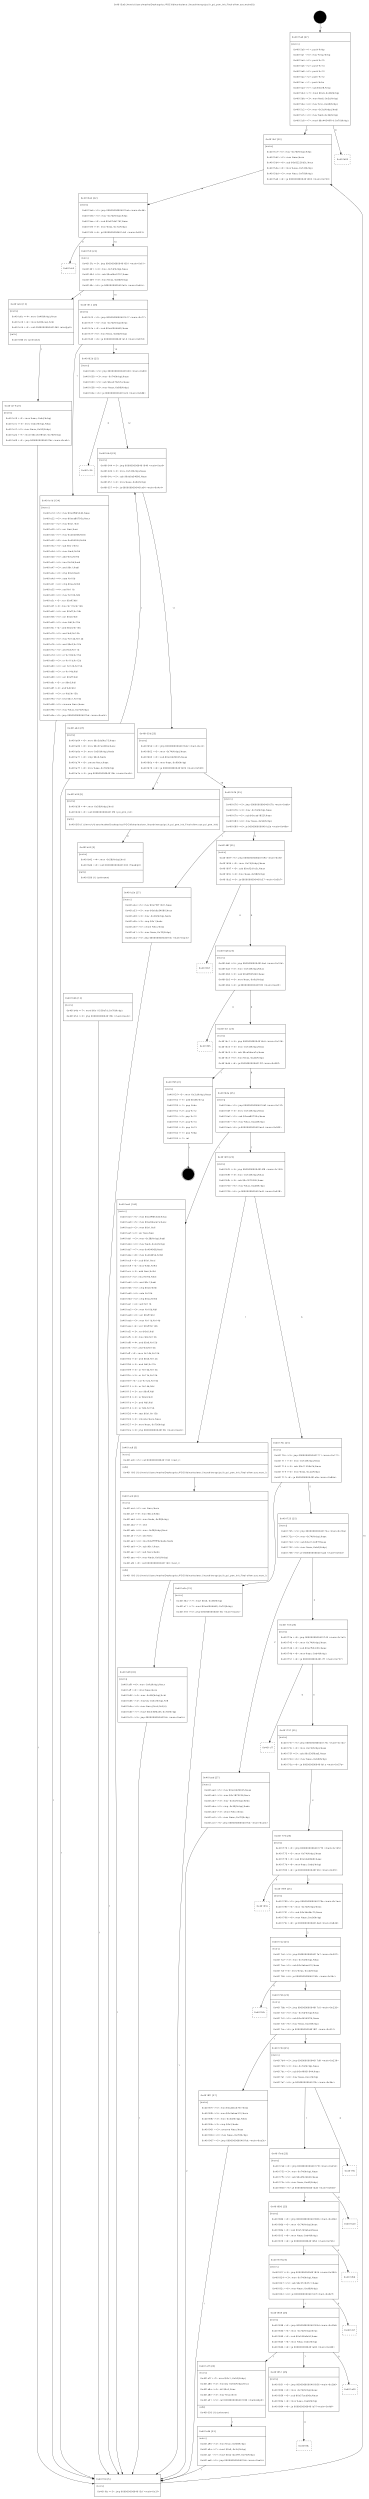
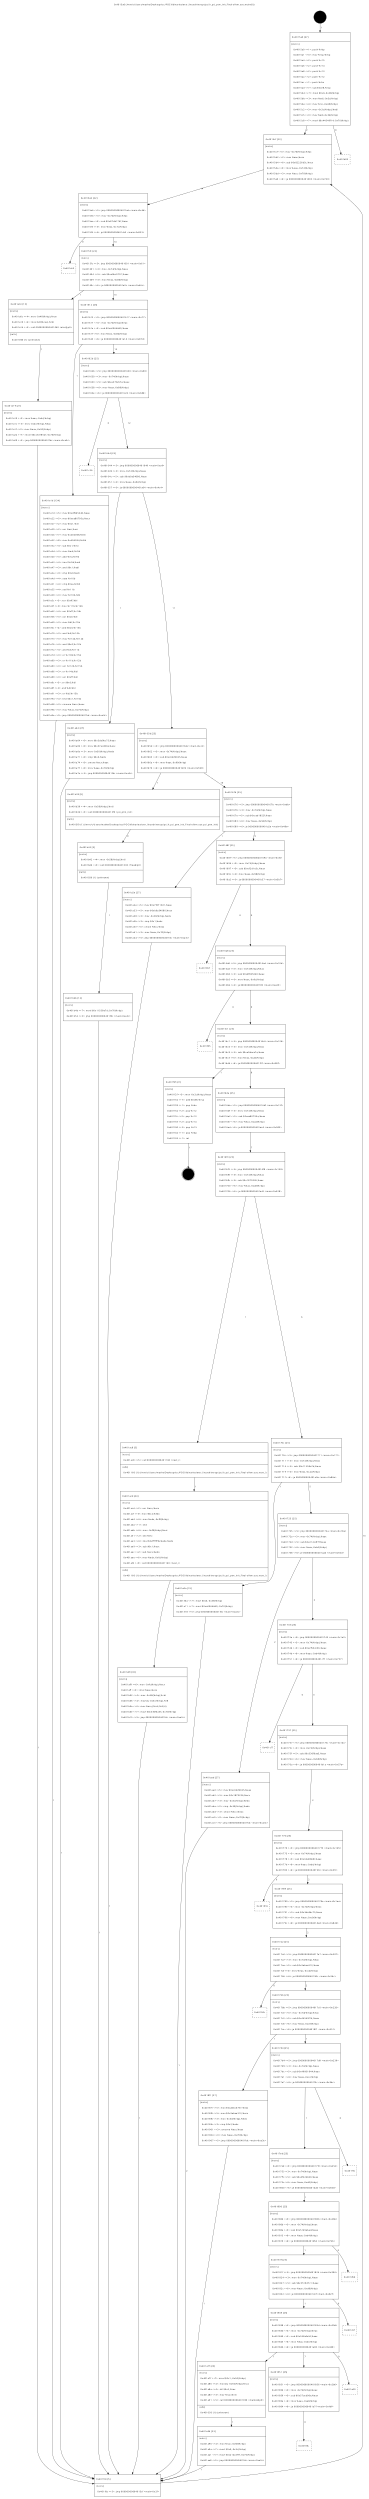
(140, 610) -> (114, 607)
none -> (104, 937)
(151, 1317) -> none
(350, 2224) -> none
